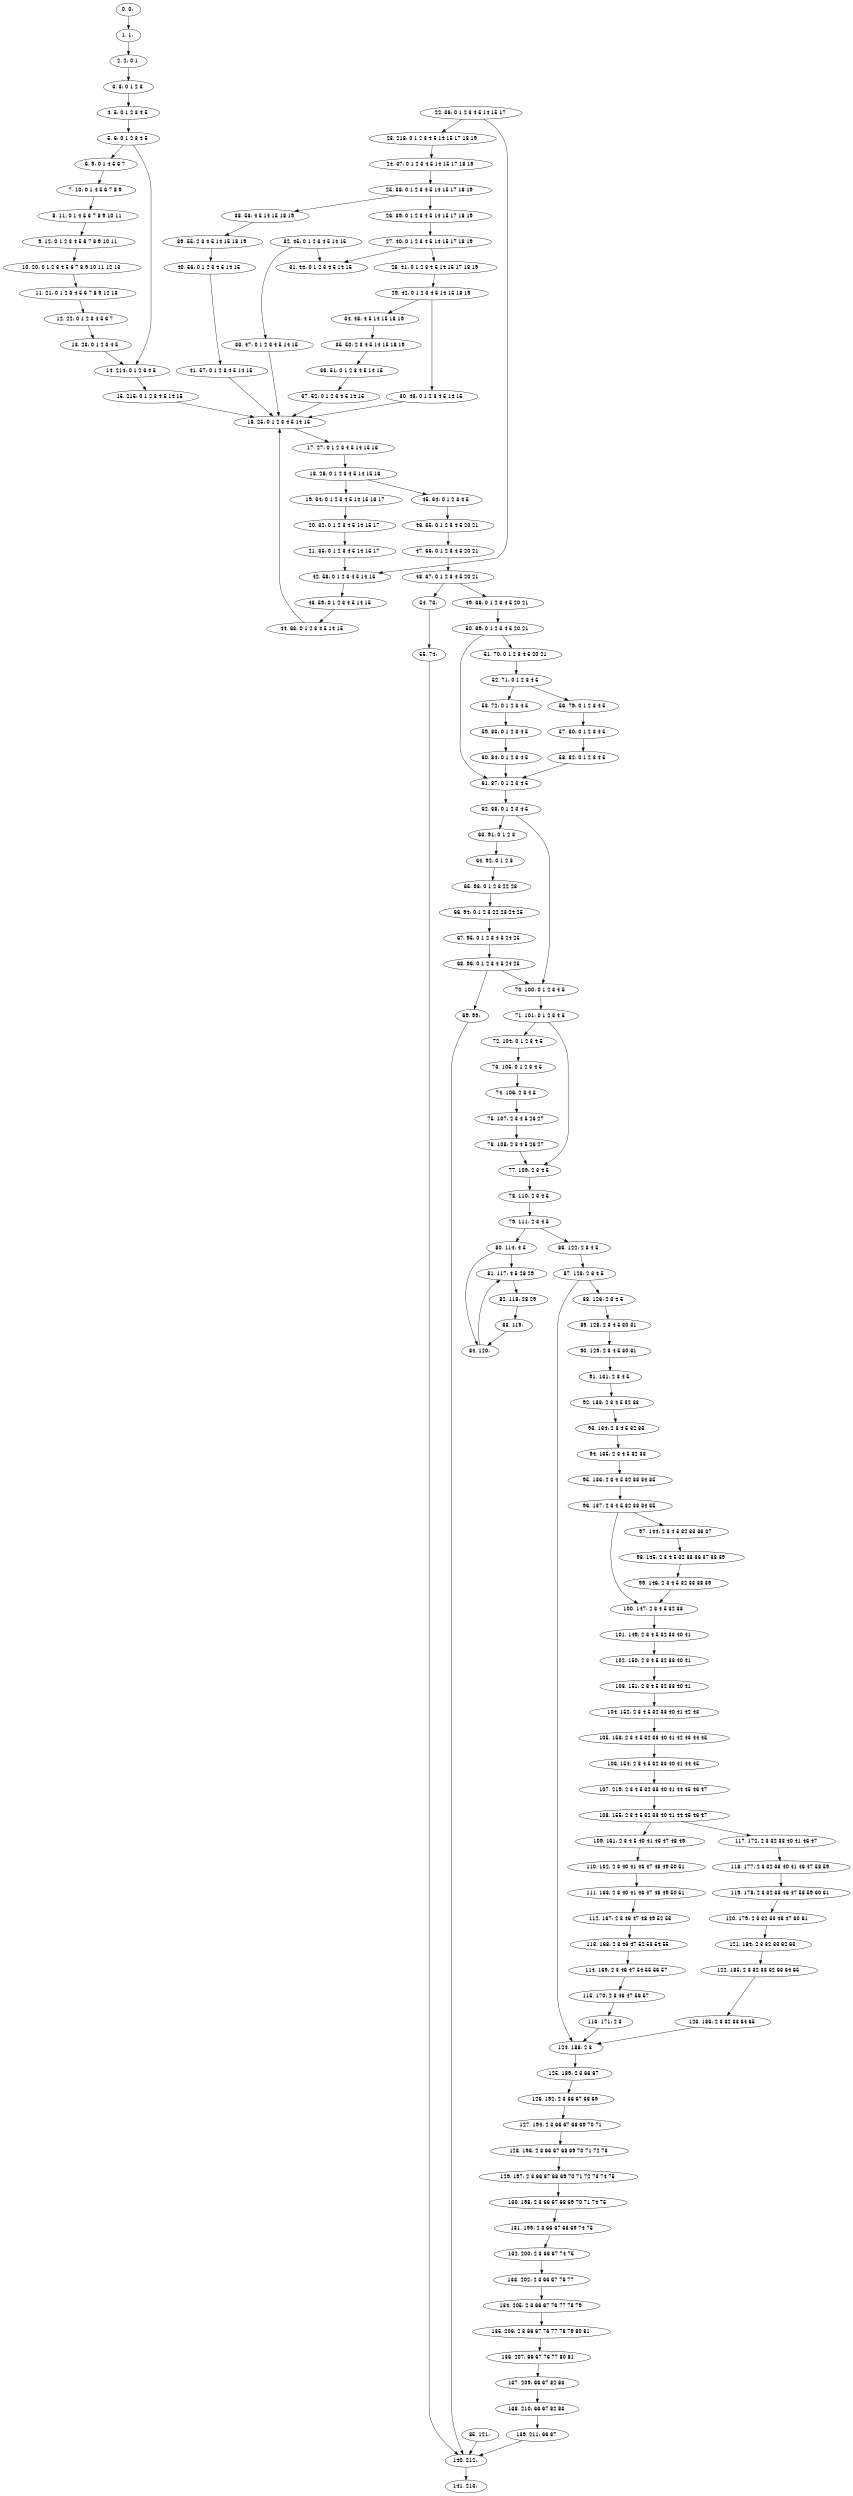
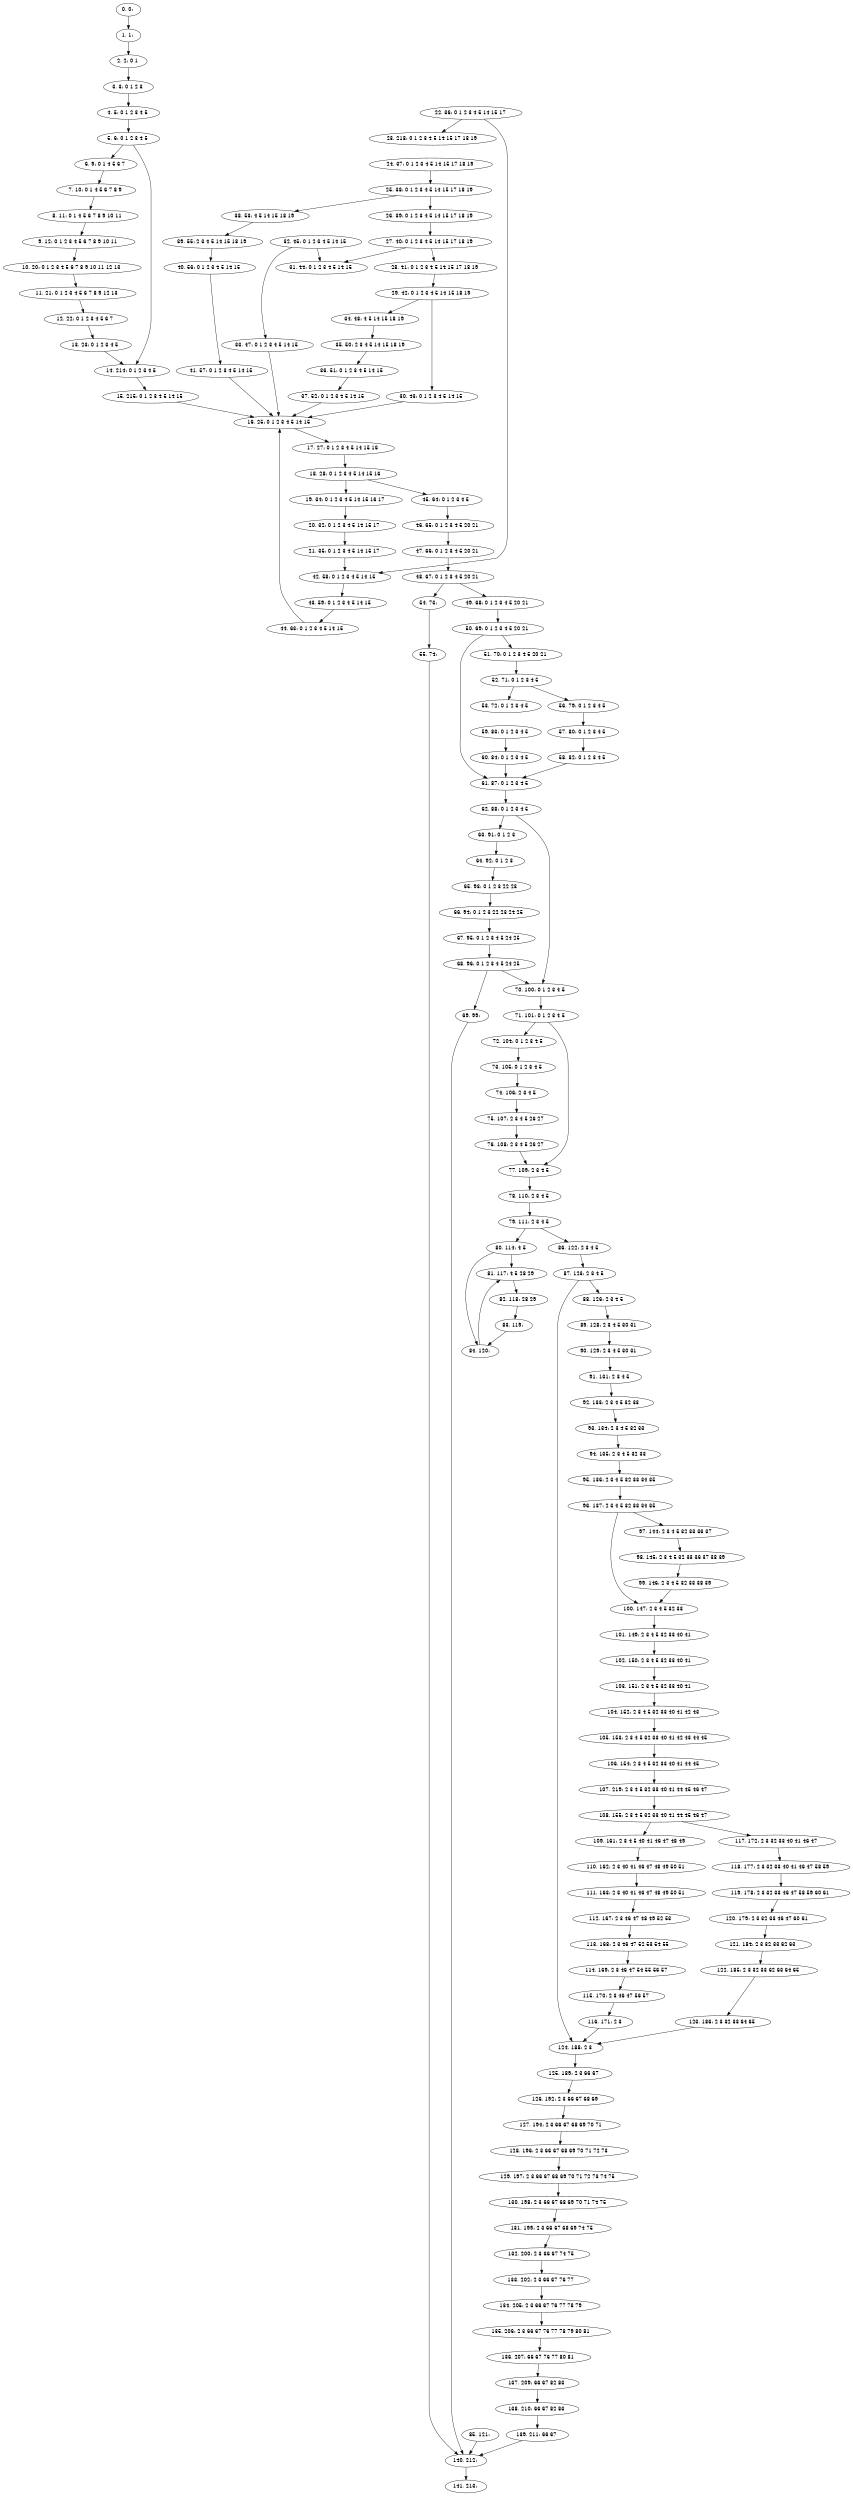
(432, 150) -> none
(506, 717) -> none
